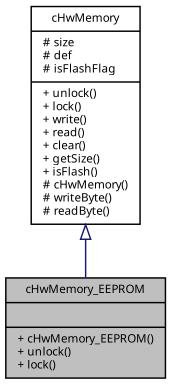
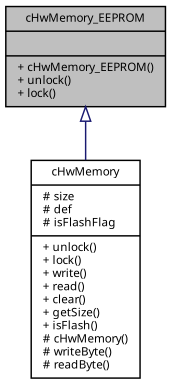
(86, 258) -> (86, 141)
